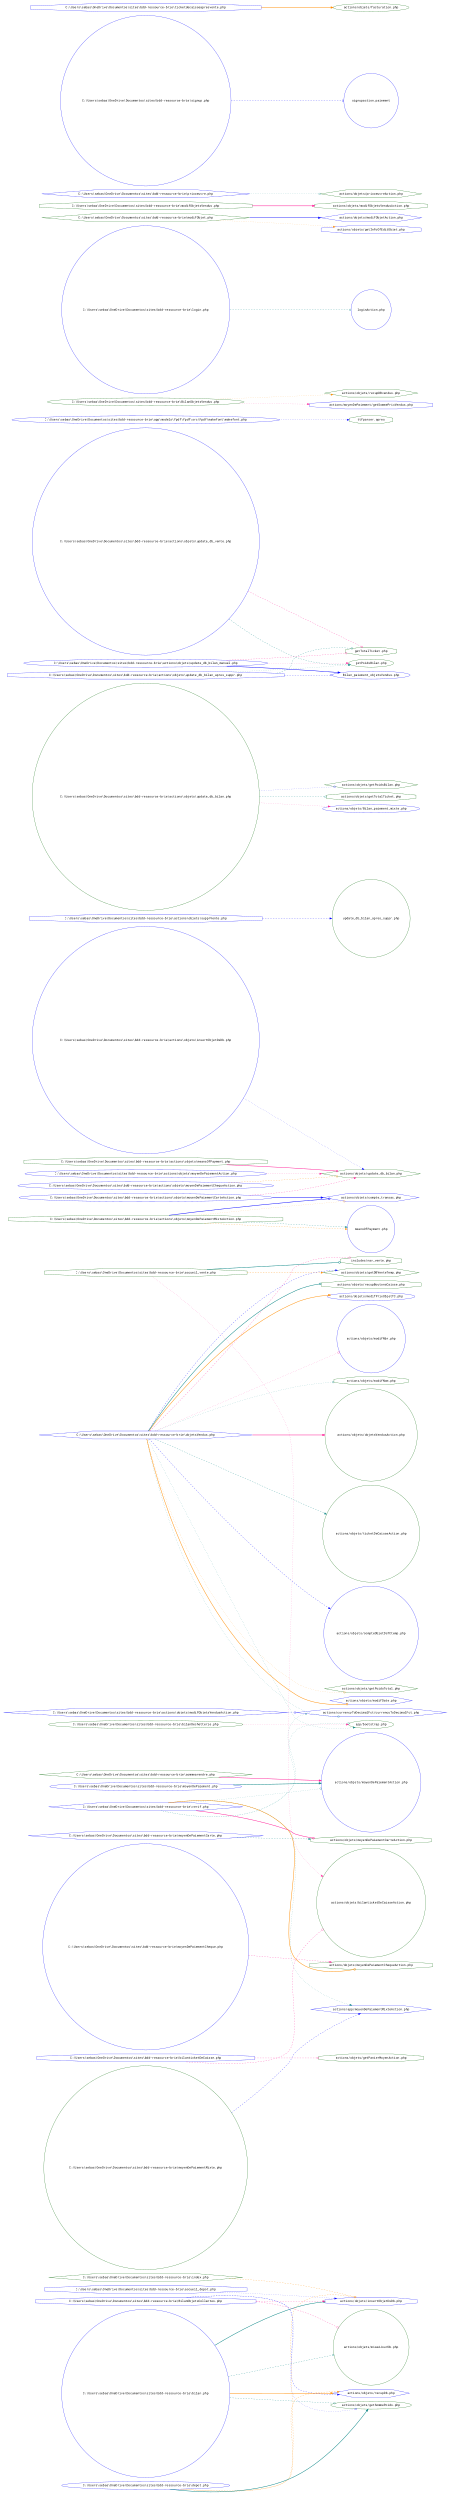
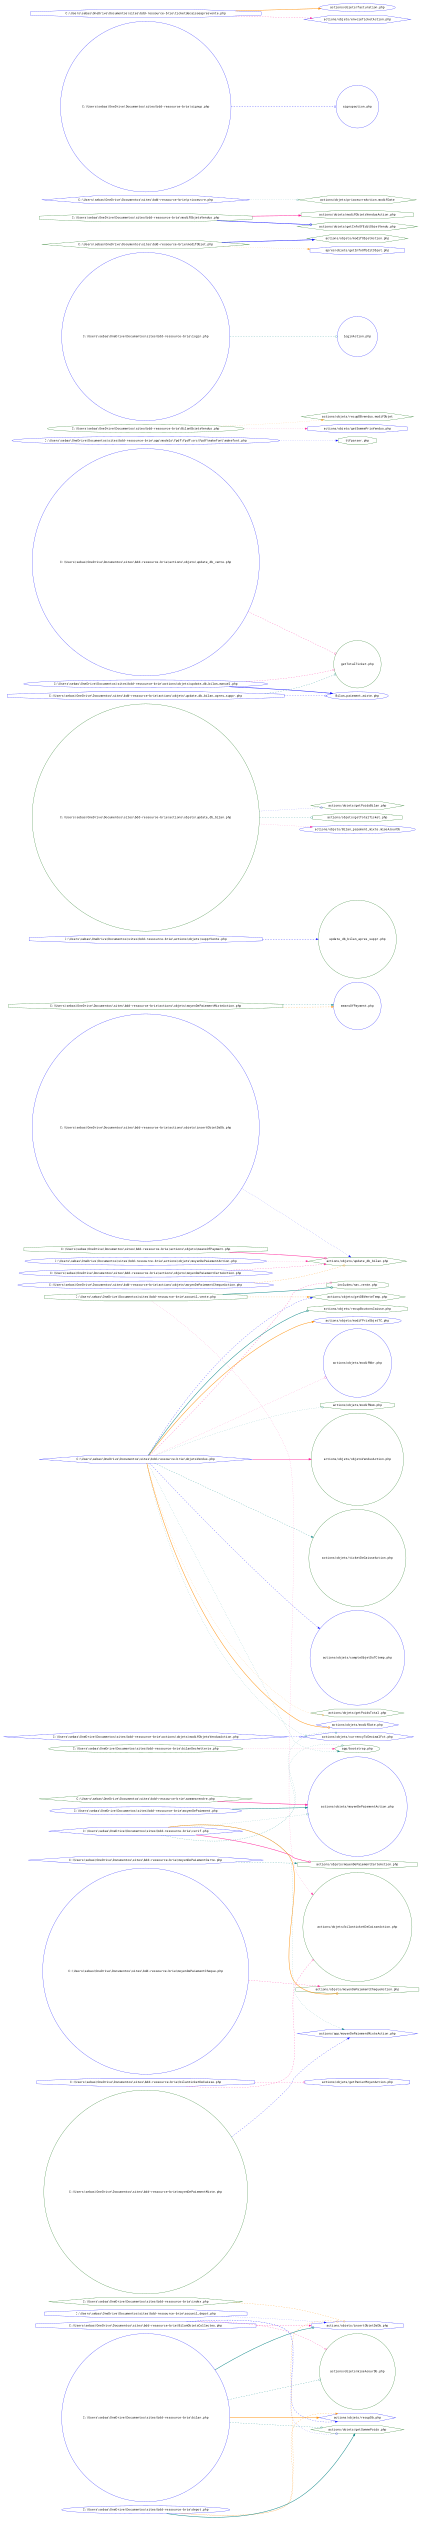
(371, 8) -> (357, 8)
none -> (357, 19)
(371, 101) -> (357, 107)
(371, 194) -> (357, 200)
(371, 218) -> (357, 238)
none -> (357, 227)
(371, 230) -> (357, 250)
(371, 393) -> (357, 417)
(371, 405) -> (357, 429)
(371, 420) -> (357, 440)
(371, 651) -> (357, 664)
(371, 663) -> none
(371, 675) -> (357, 696)
(371, 809) -> (357, 829)
(371, 1198) -> none
(371, 1713) -> (357, 1737)
(371, 2058) -> (357, 2082)
(371, 2405) -> (357, 2430)
